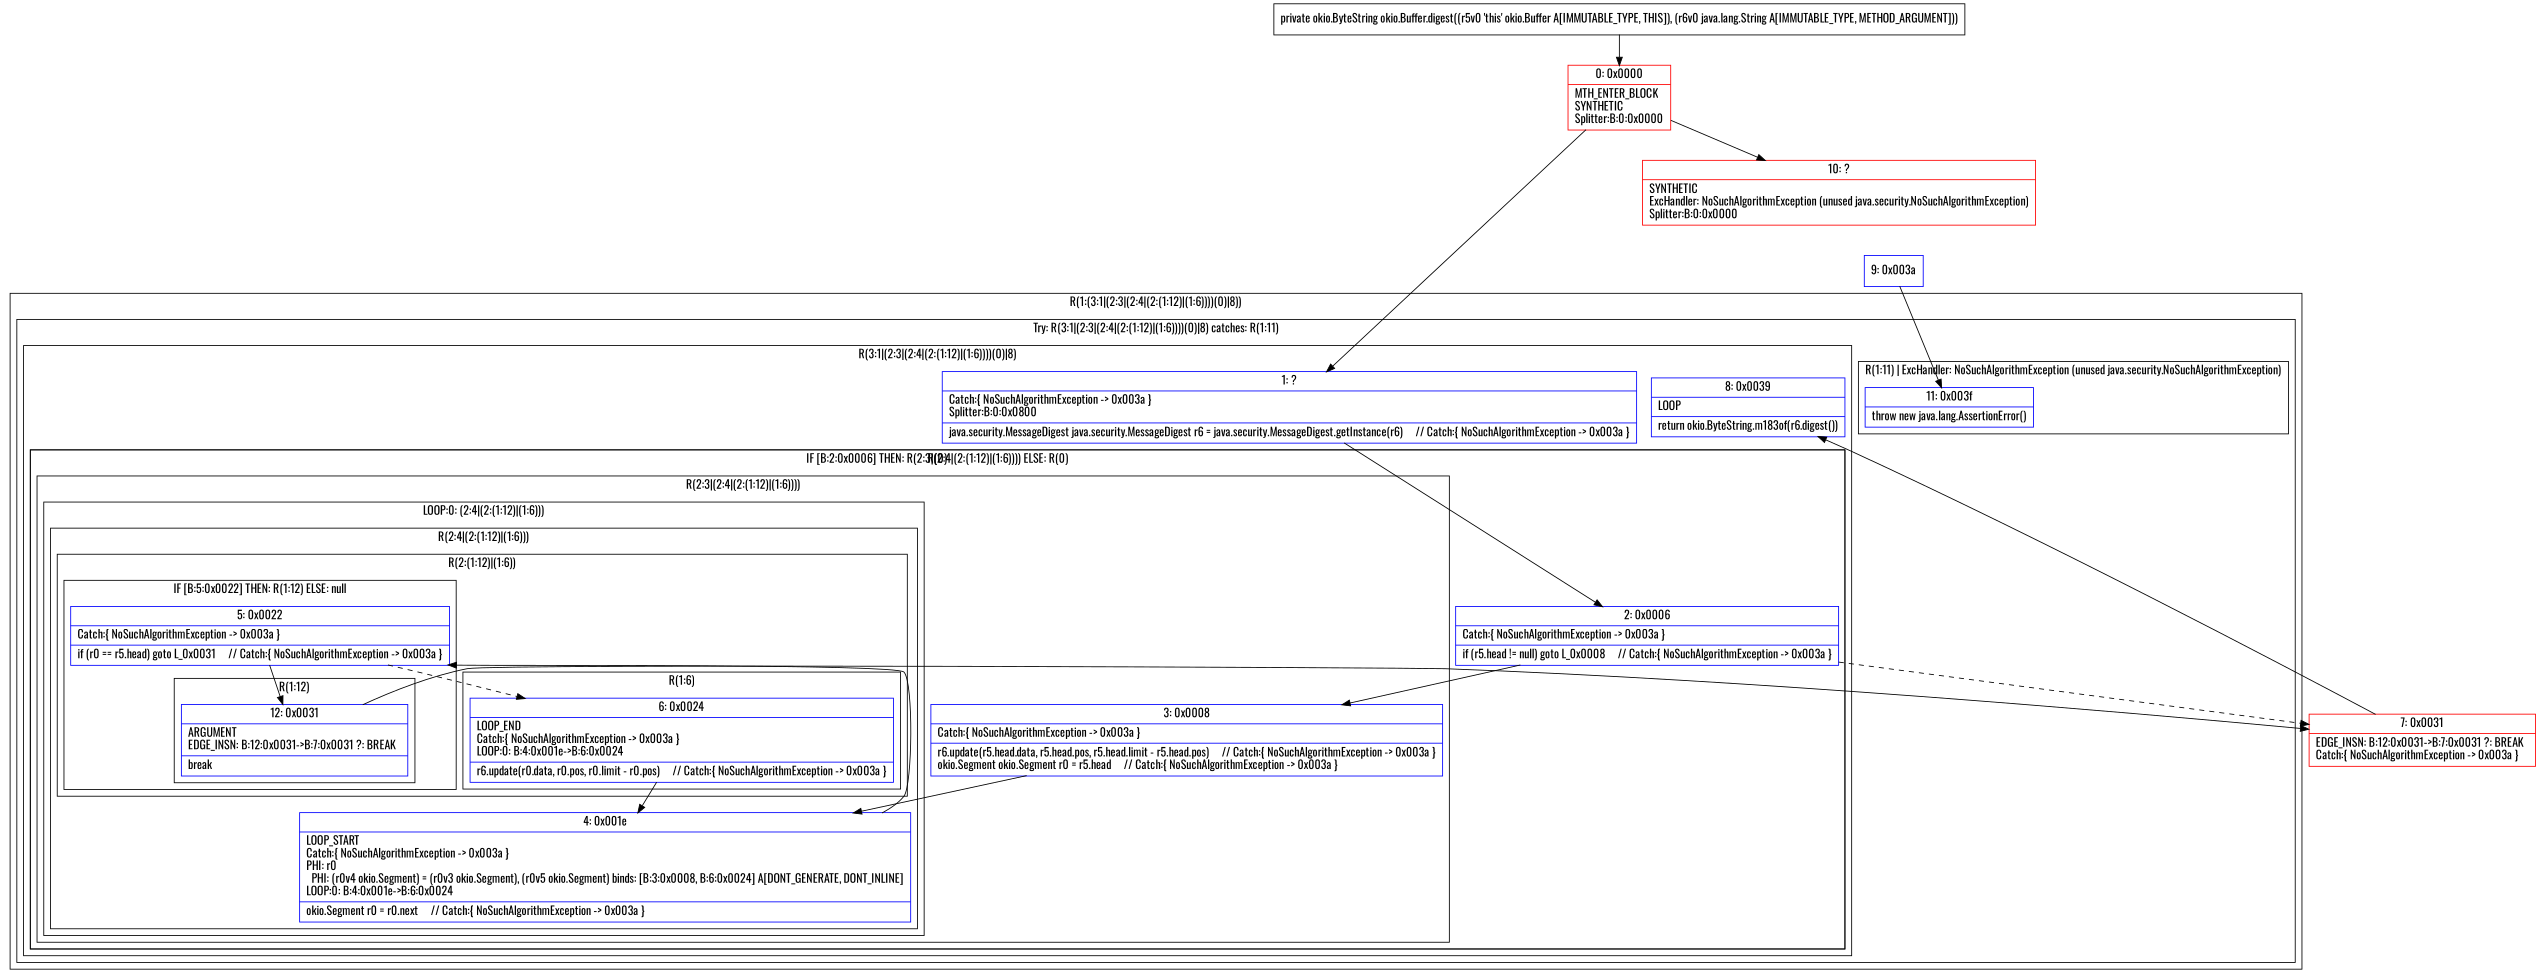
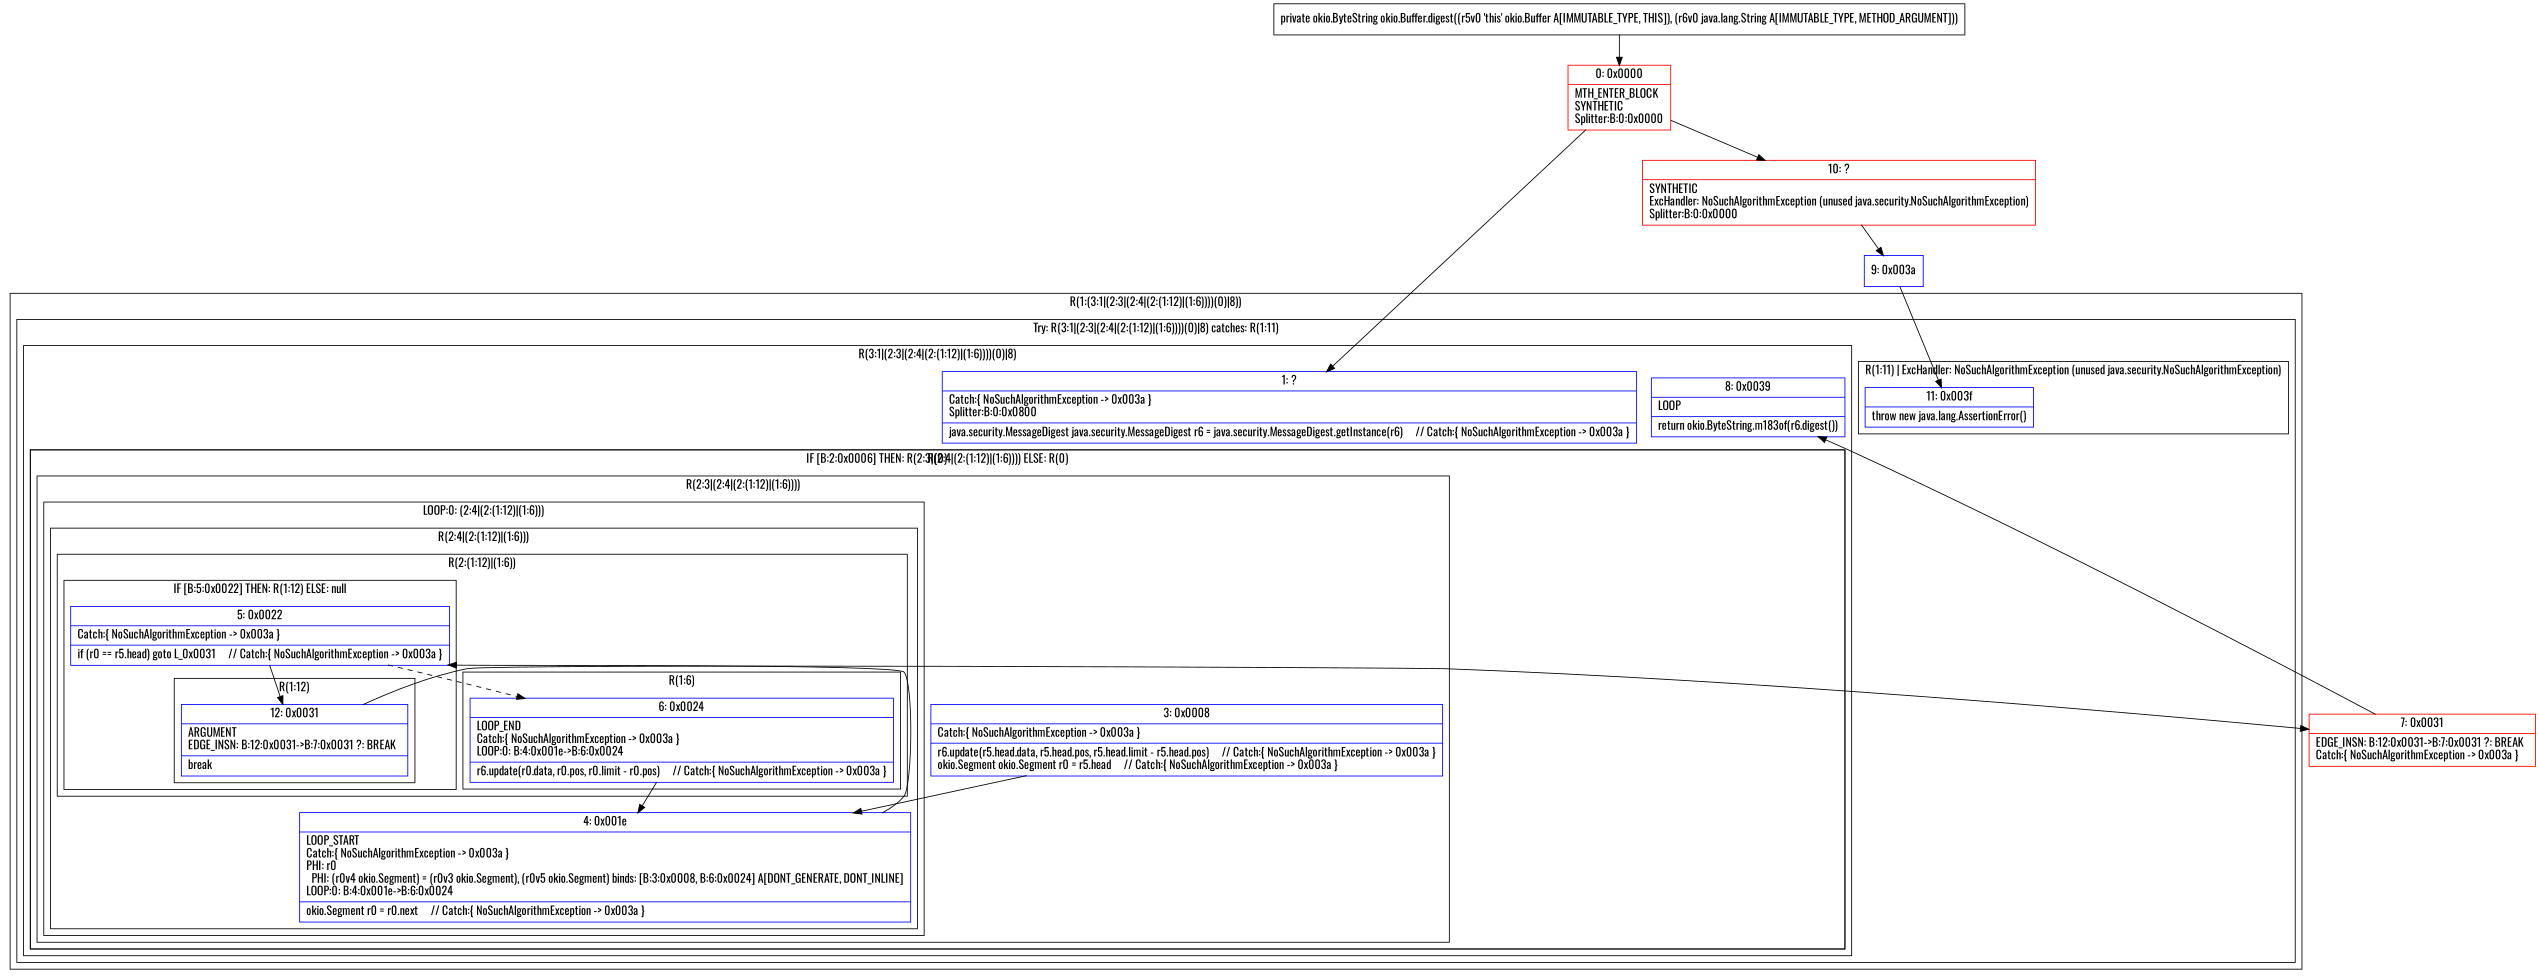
none -> (1870, 237)
(1647, 636) -> none
